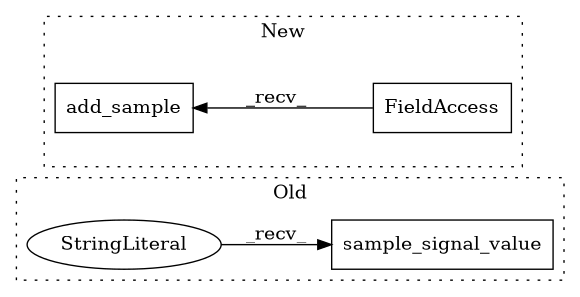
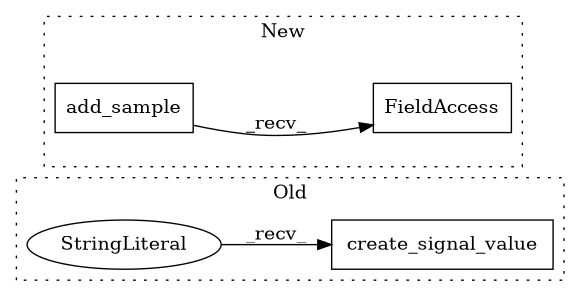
(290, 108) -> (277, 135)
(442, 245) -> (442, 245)
